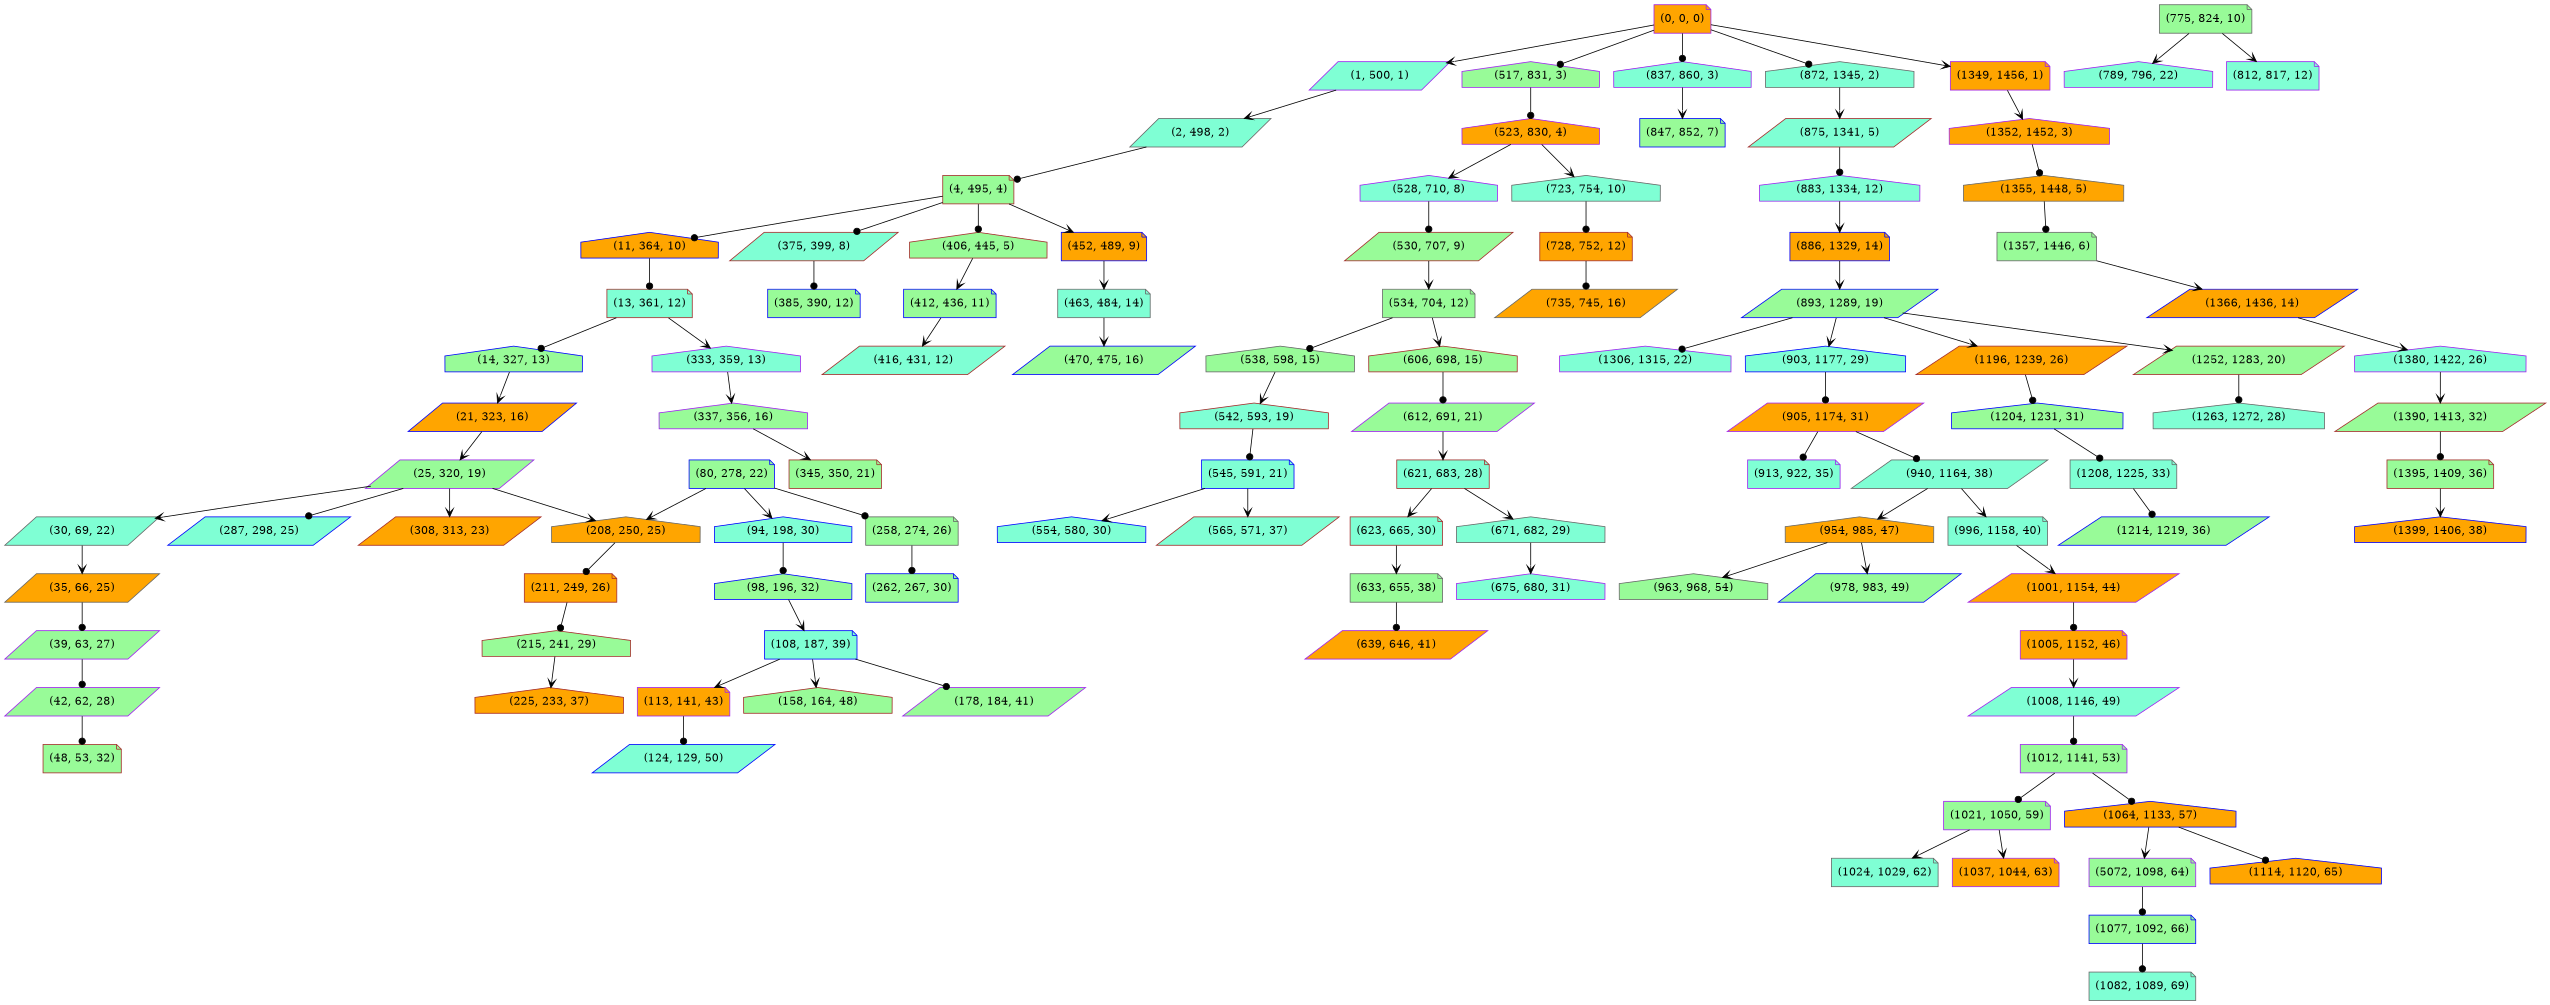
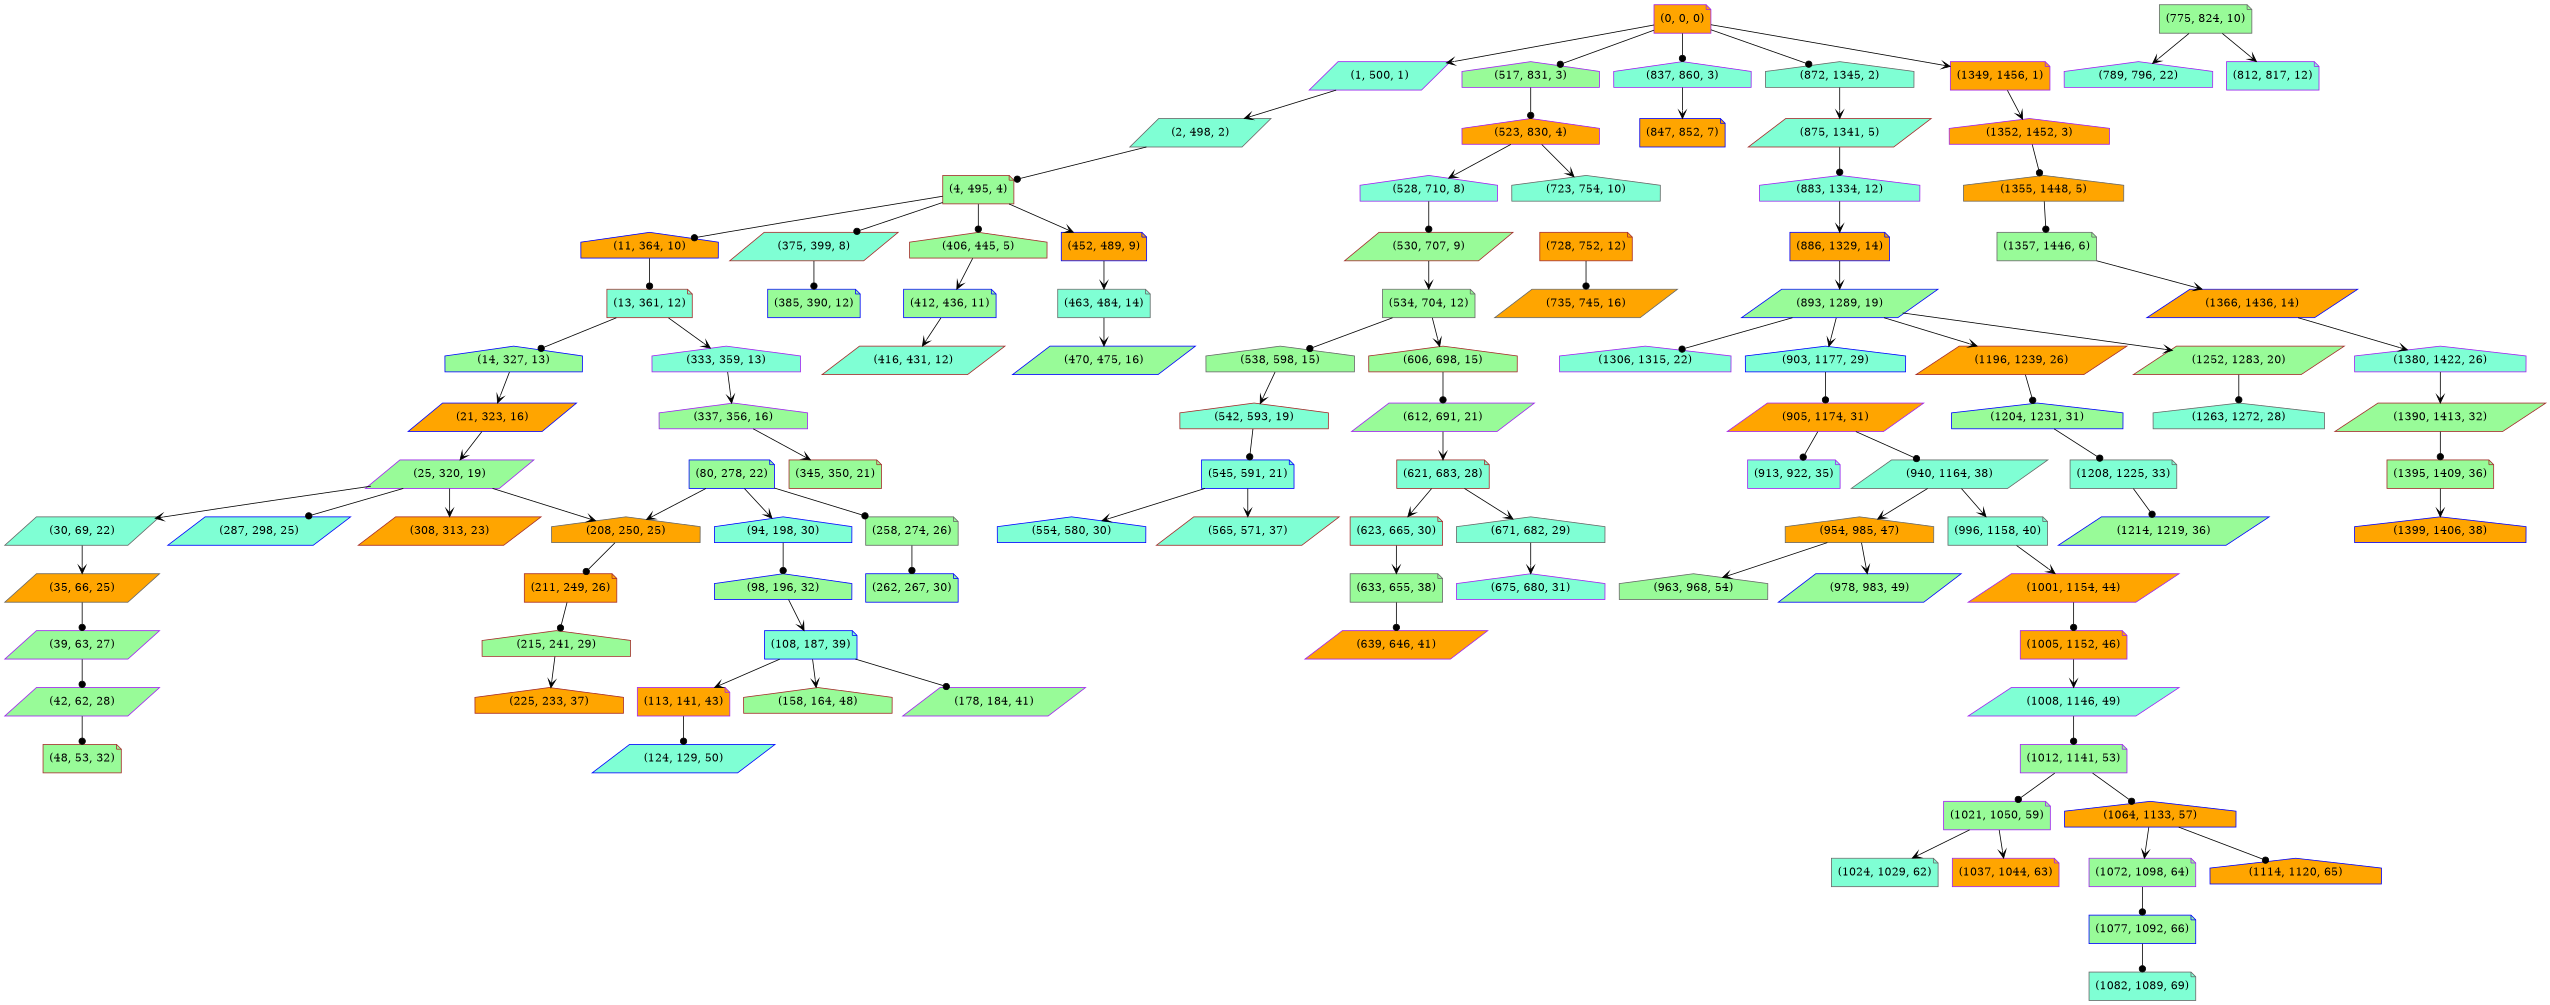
(1682, 133) -> (1682, 133)
(1586, 214) -> none
(2142, 872) -> (2142, 872)
